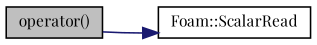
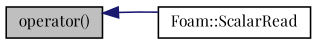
(123, 33) -> (138, 12)
